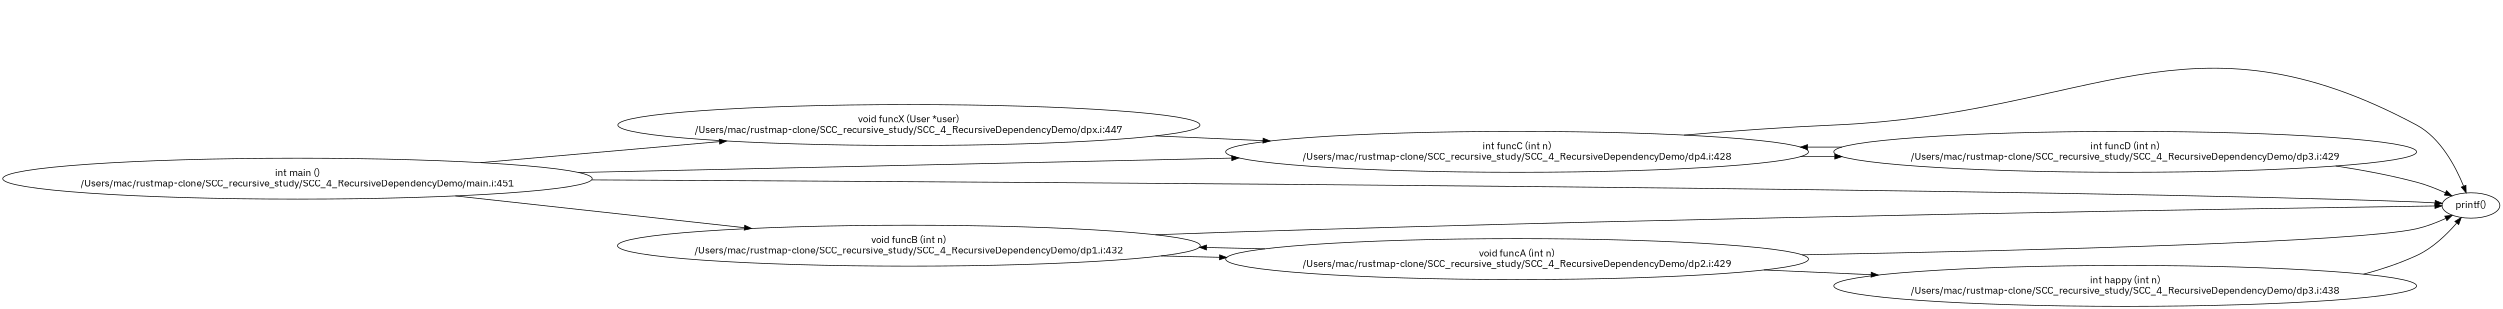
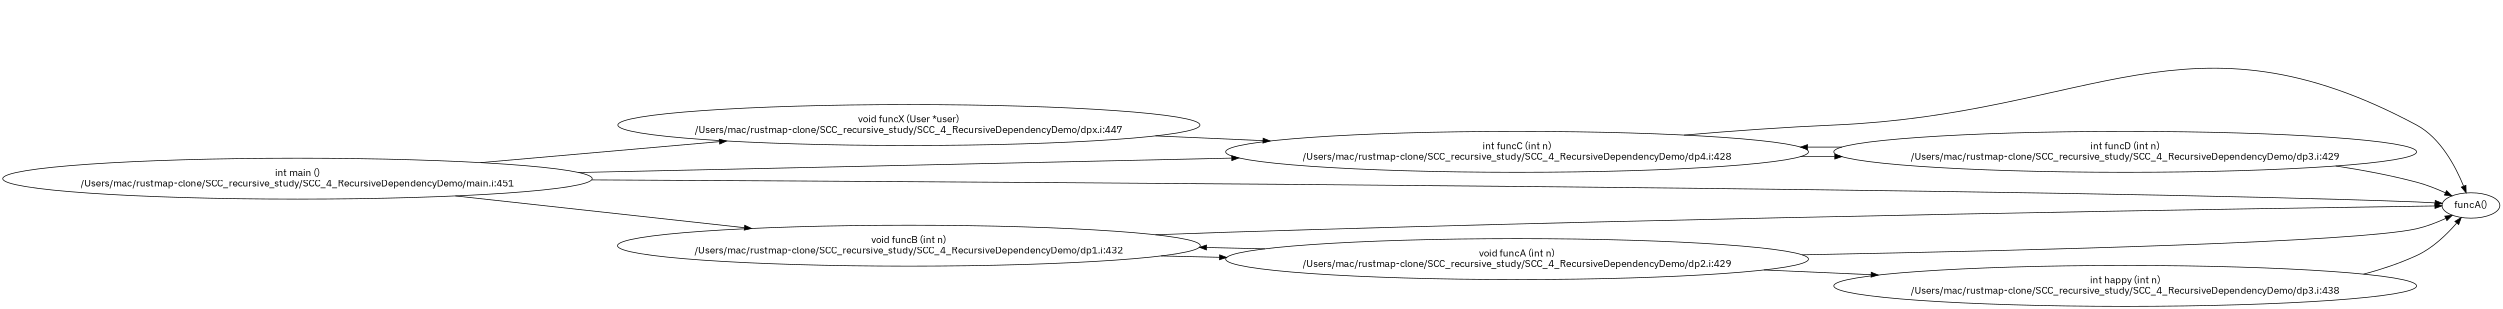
(2471, 205) -> (2471, 205)
